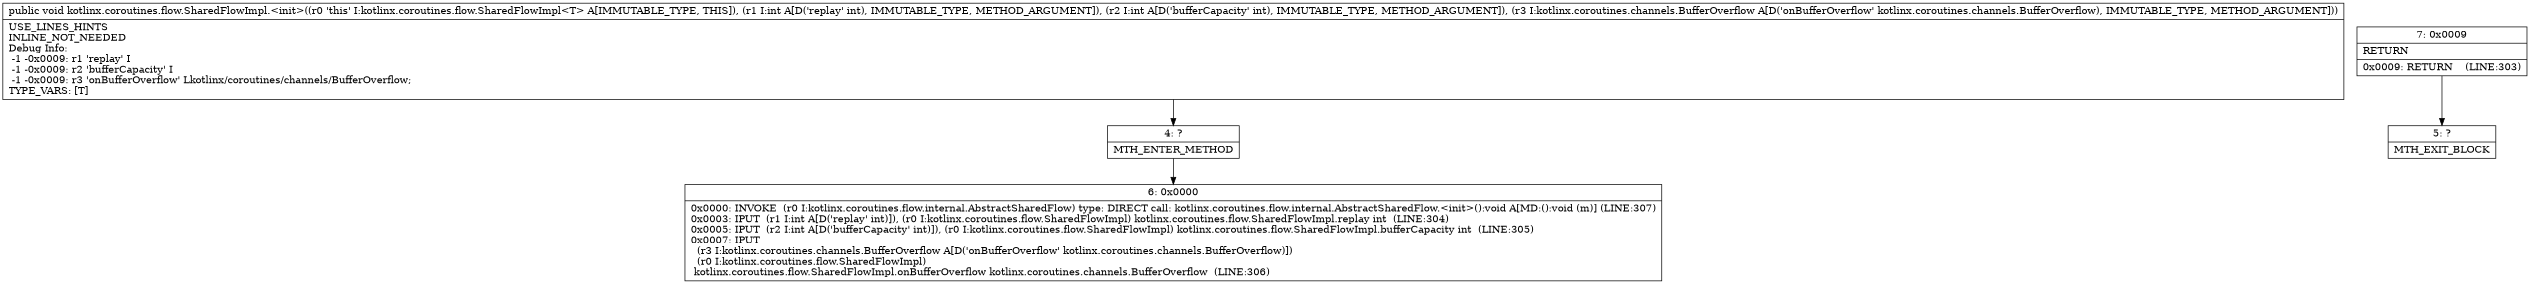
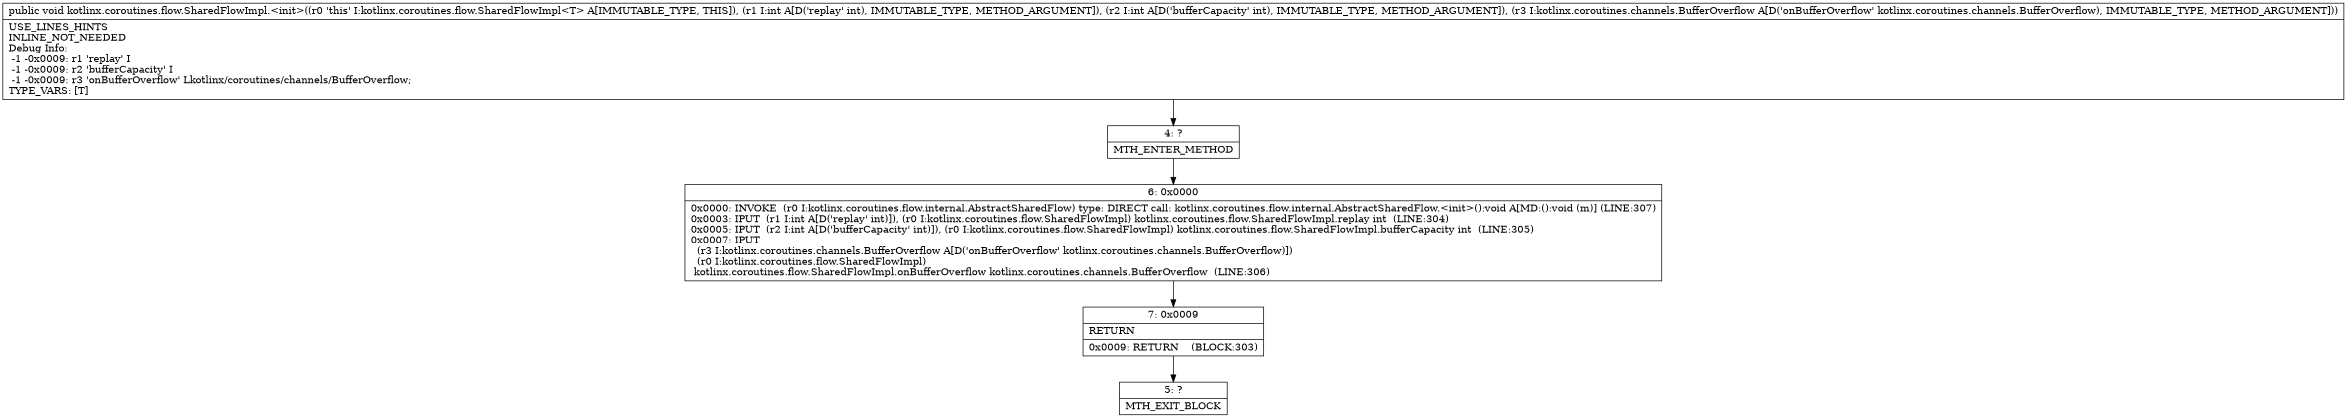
(2442, 67) -> (1173, 347)
none -> (1173, 290)
